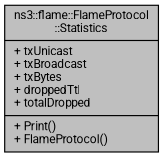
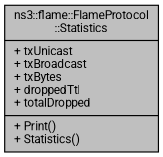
(62, 140) -> (48, 140)
